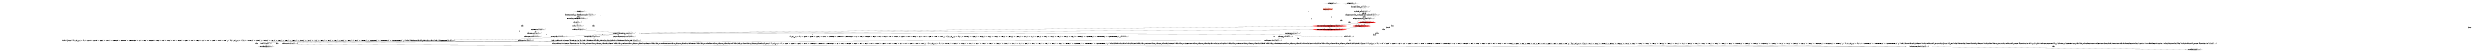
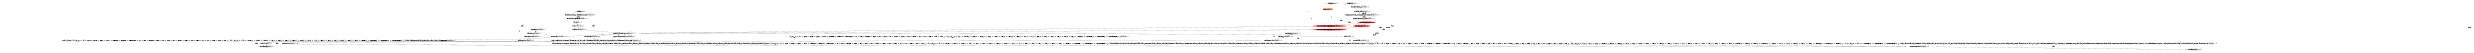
none -> (1361, 41)
